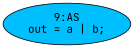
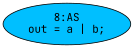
(67, 24) -> (67, 24)
